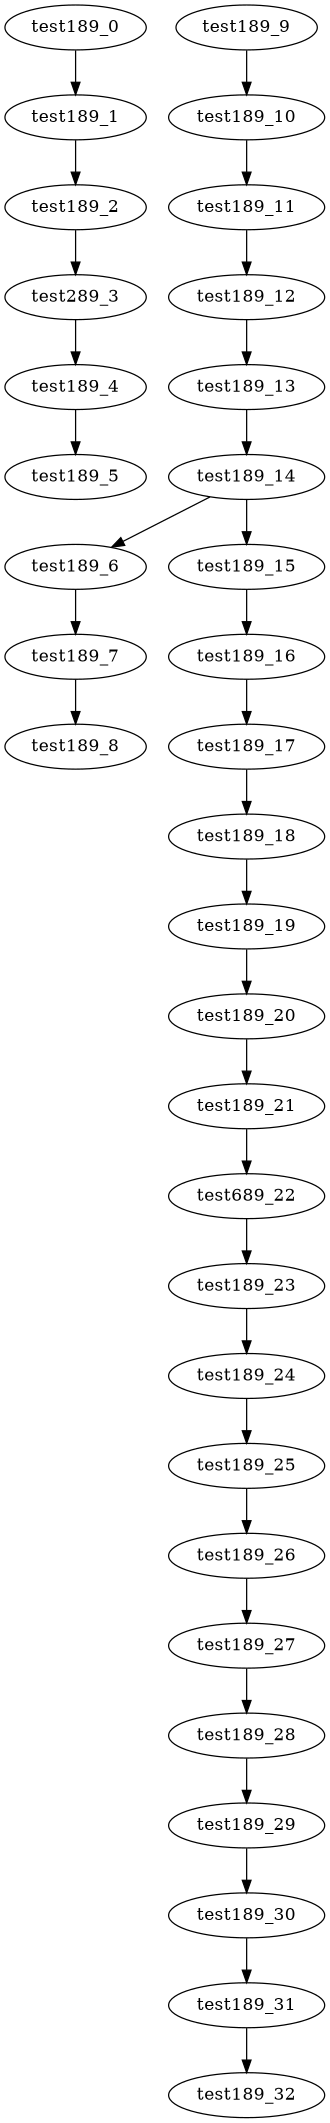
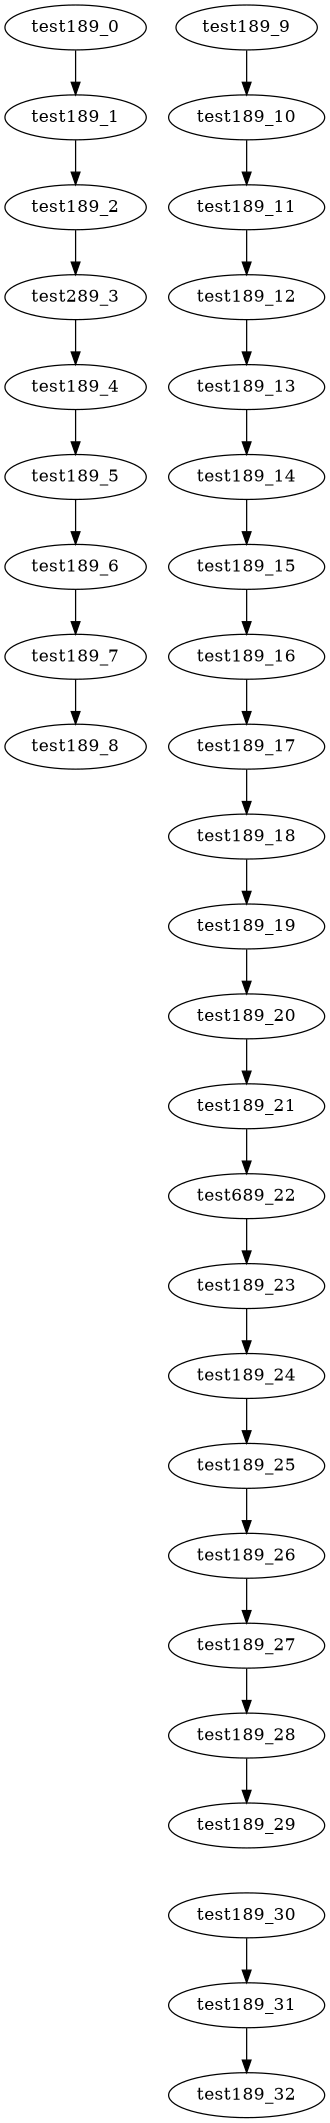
(166, 519) -> (76, 516)
(247, 1864) -> none
